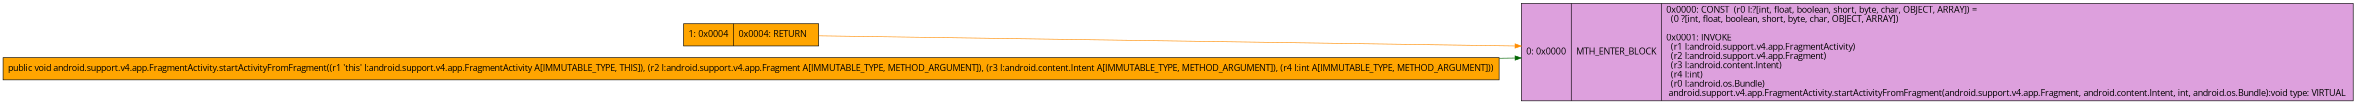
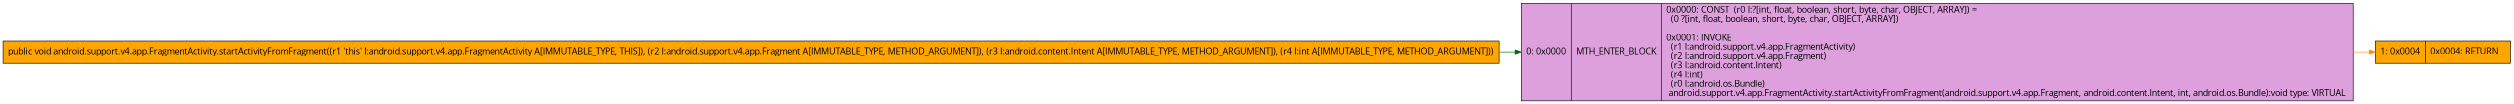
(1167, 41) -> (2361, 52)
